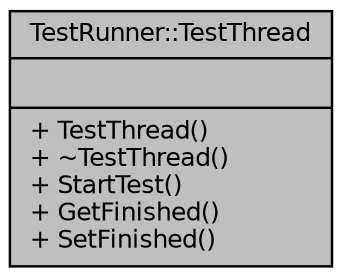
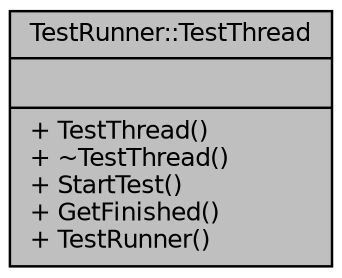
(124, 240) -> (120, 240)
